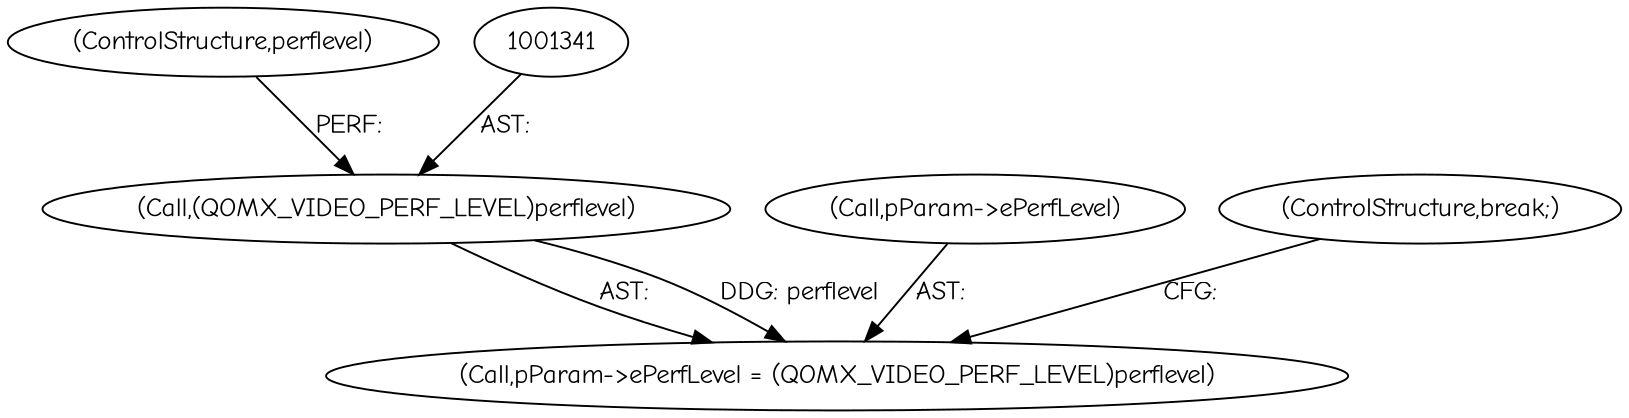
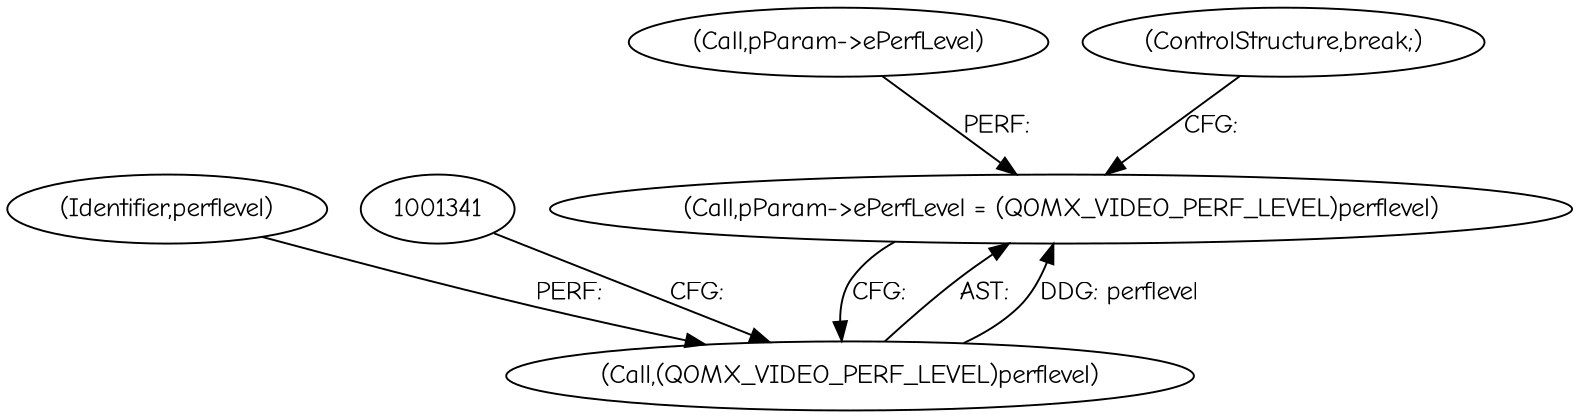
(223, 42) -> (167, 209)
(510, 126) -> (701, 293)
none -> (855, 274)
(945, 293) -> (1002, 126)
